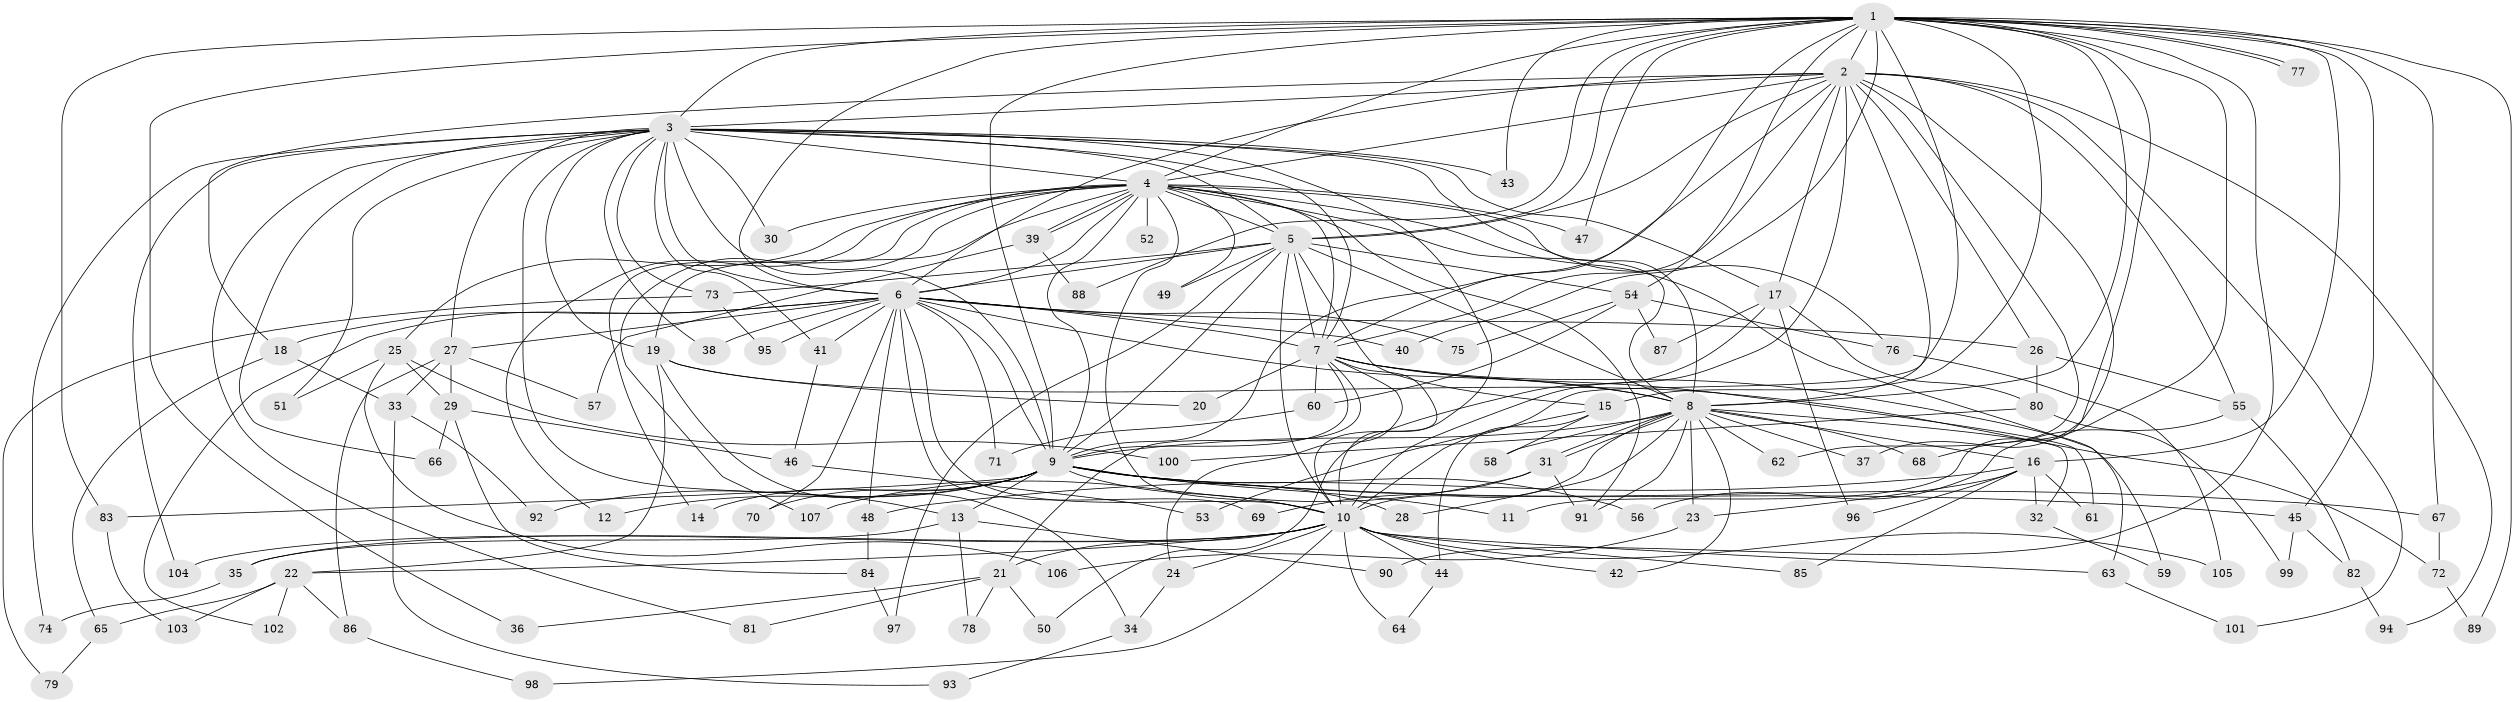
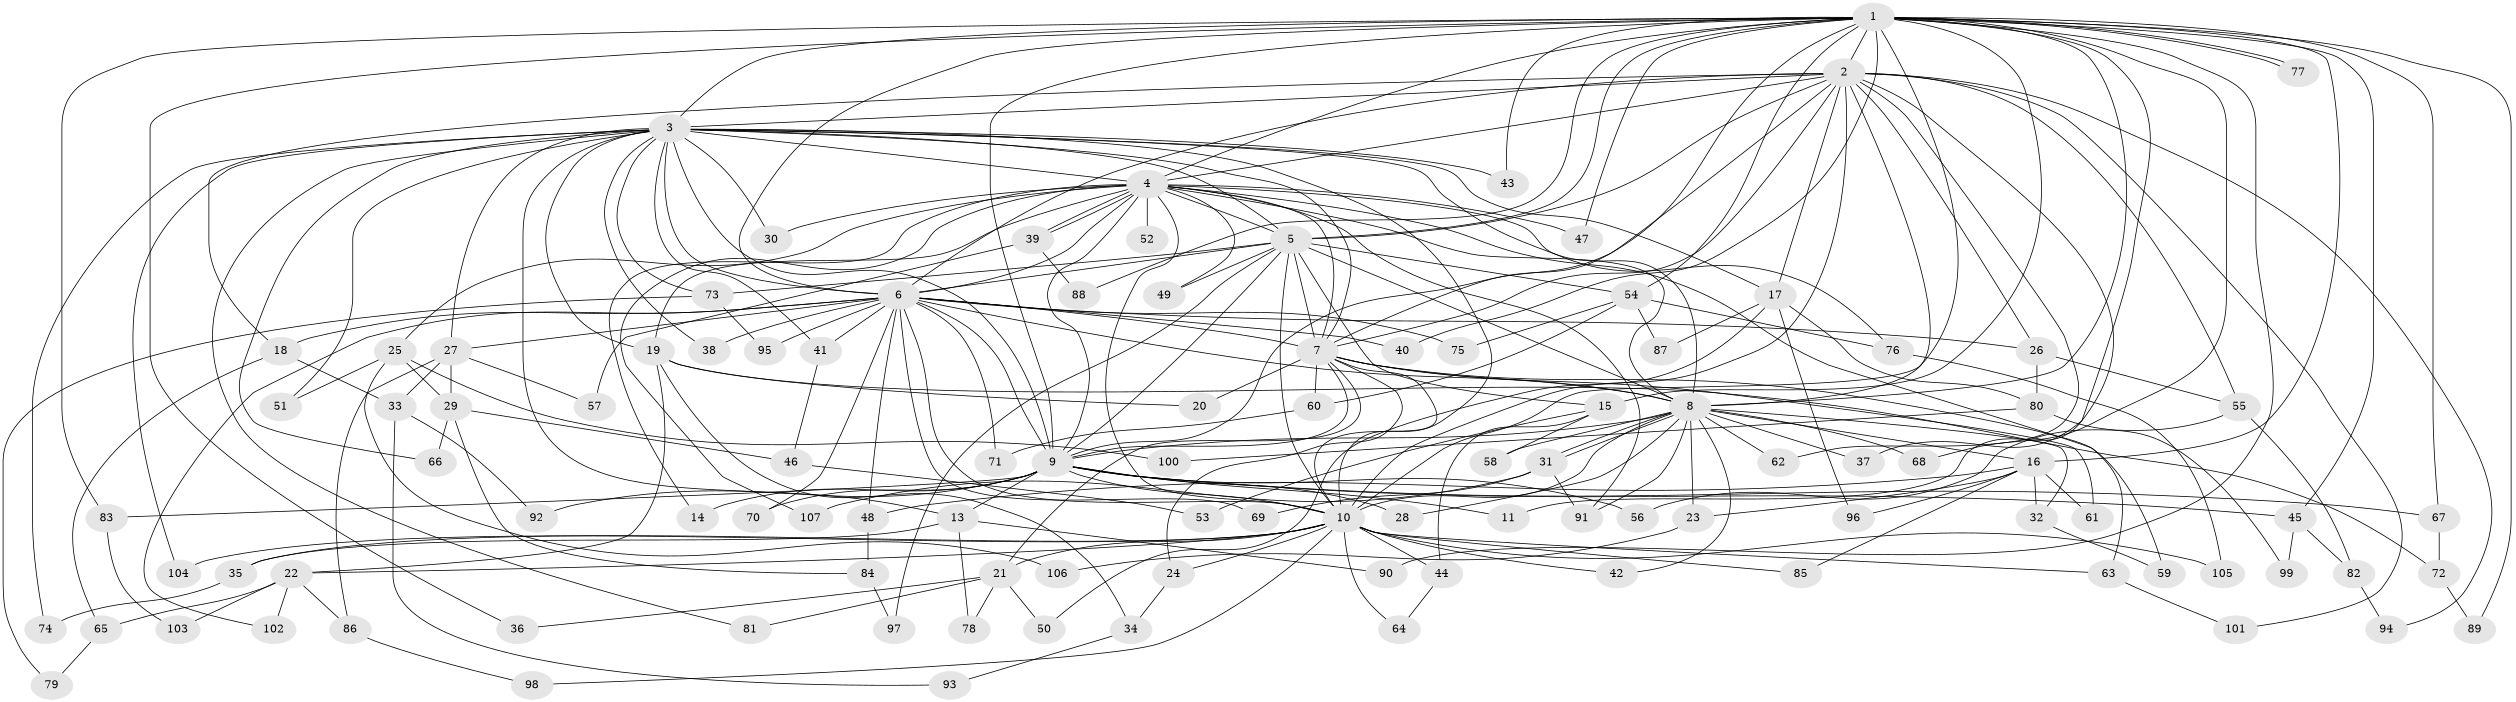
(605, 518) -> none
